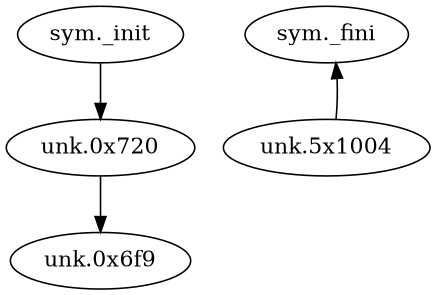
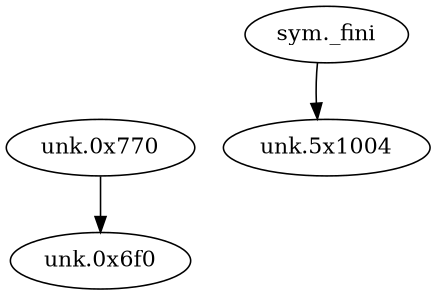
(101, 35) -> none
(337, 99) -> (316, 83)
(101, 148) -> (101, 148)
(101, 261) -> (101, 261)
